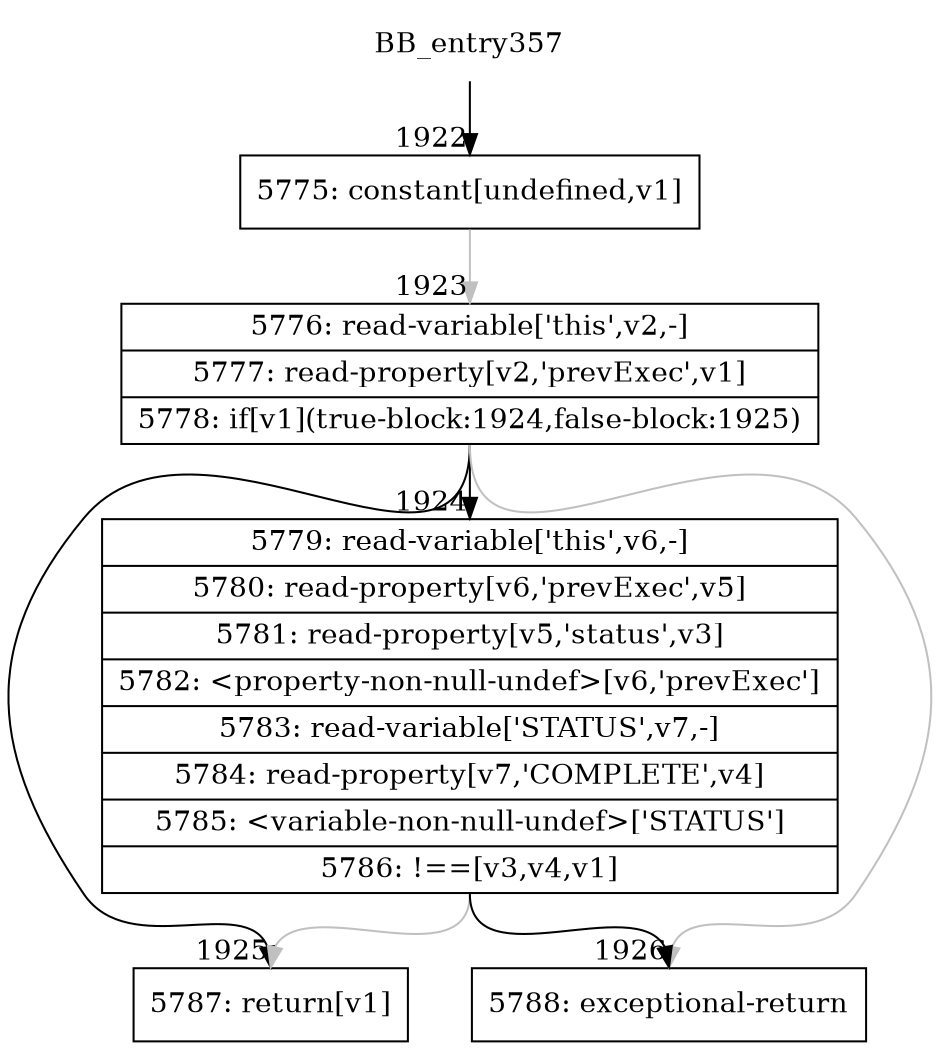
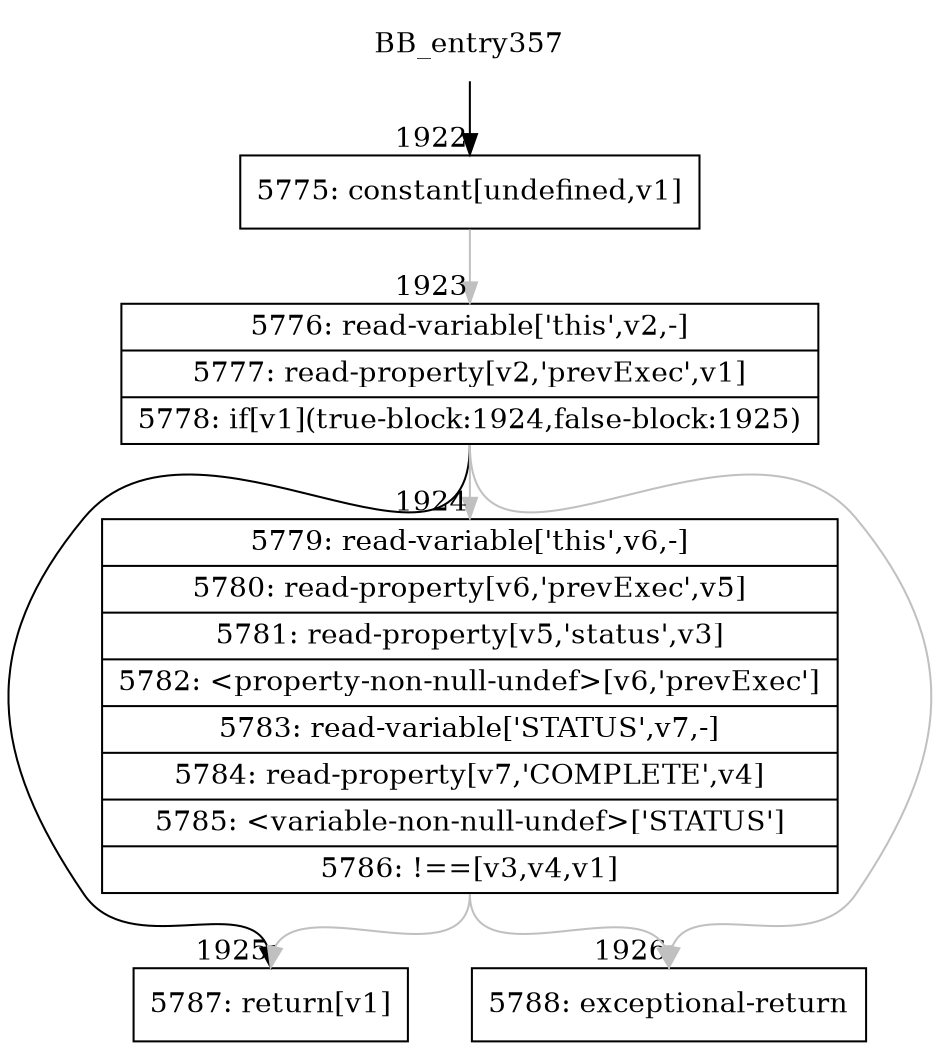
(470, 471) -> (470, 471)
(559, 932) -> (559, 932)
